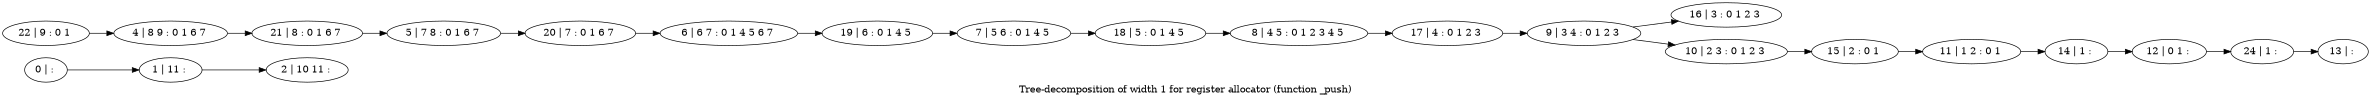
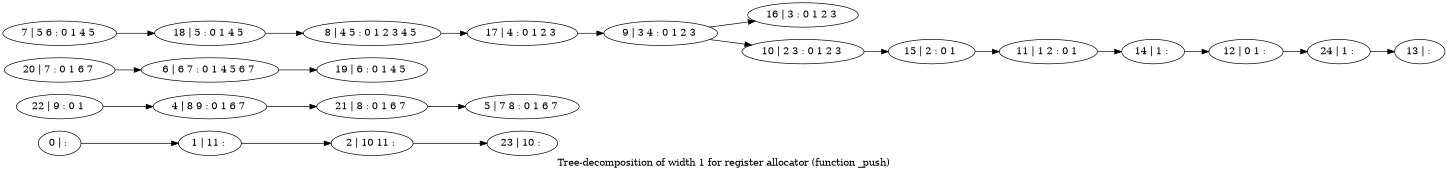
(510, 33) -> none
(941, 33) -> none
none -> (522, 143)
